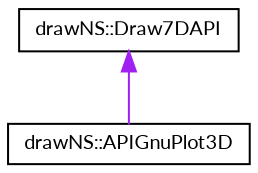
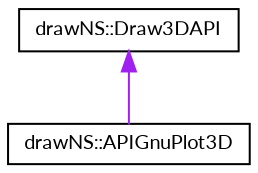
(129, 30) -> (129, 30)
